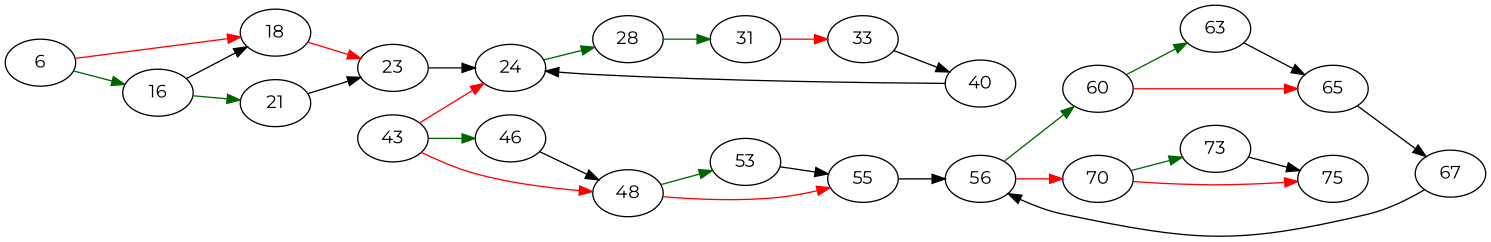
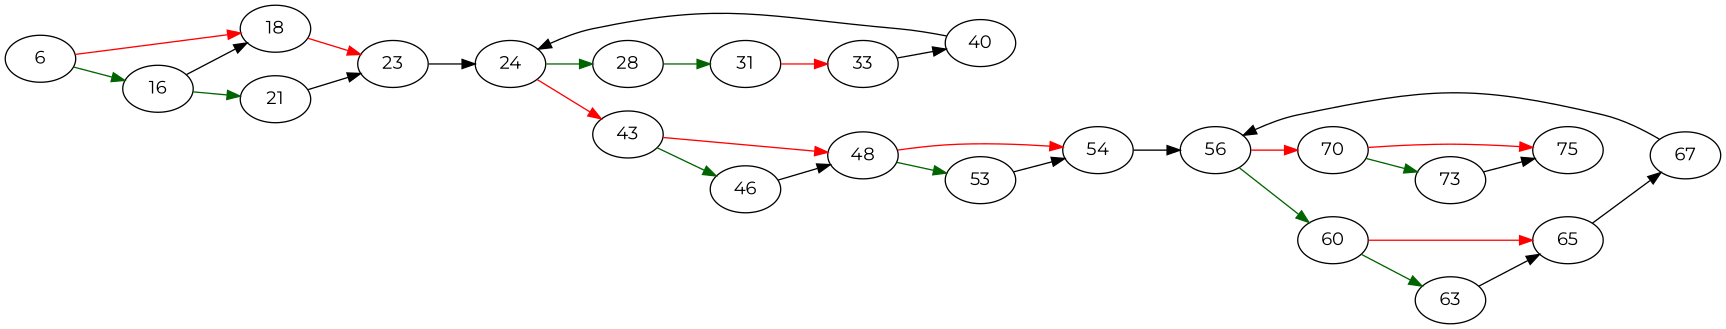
(446, 107) -> (564, 96)
(863, 179) -> (1098, 150)
